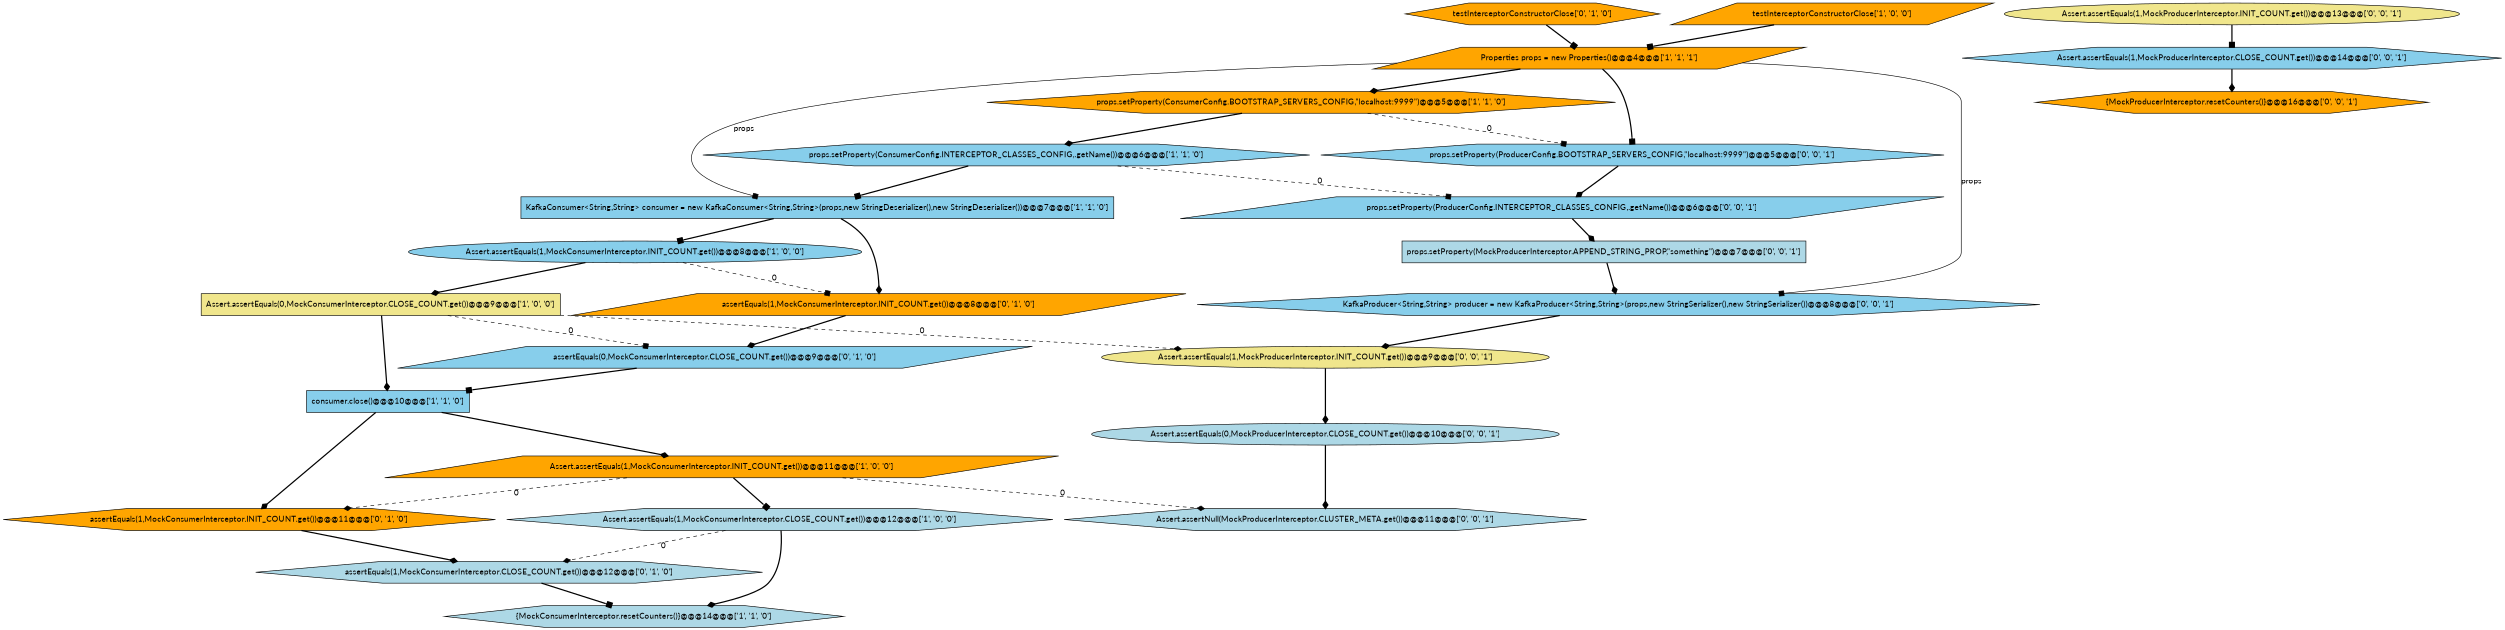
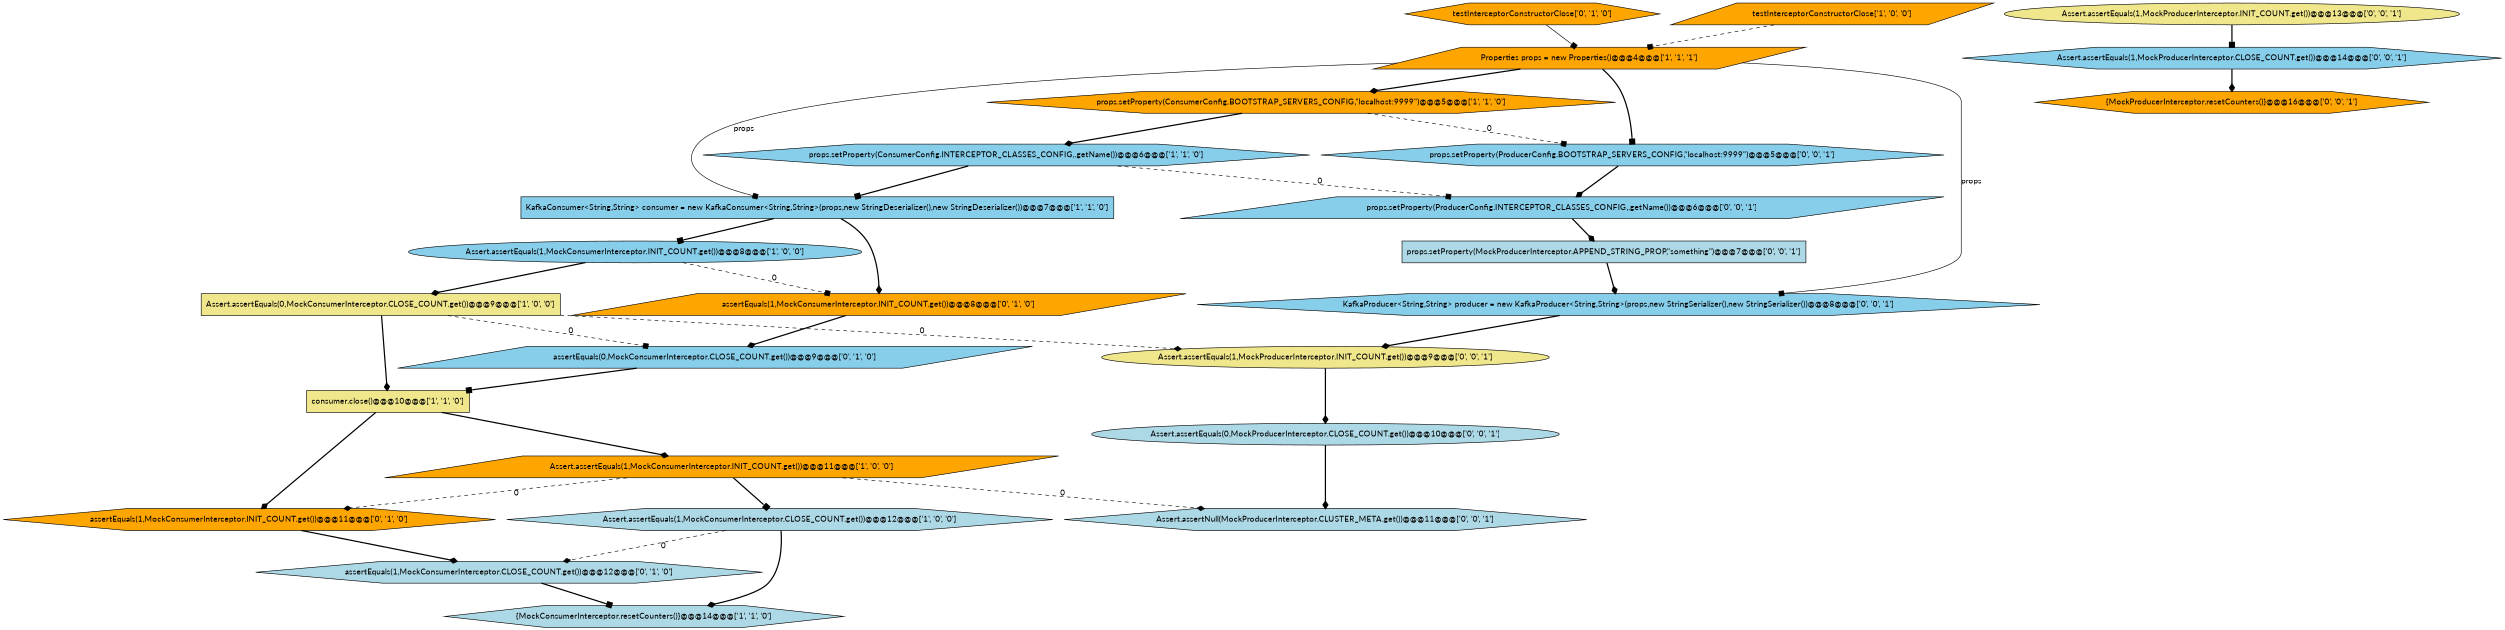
(1559, 34) -> (1559, 34)
(1714, 35) -> (1714, 35)
(388, 401) -> (388, 401)
